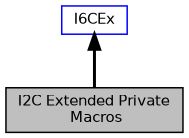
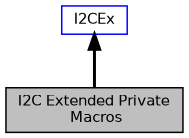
(94, 20) -> (94, 20)
